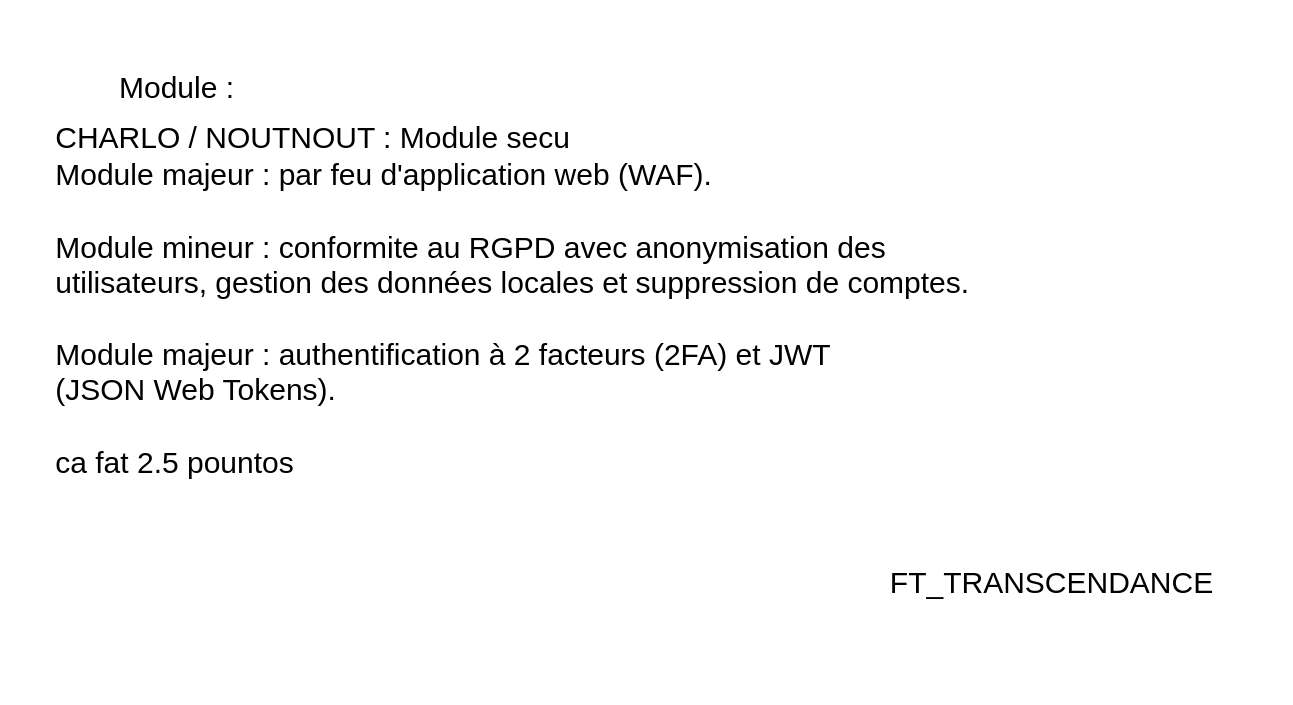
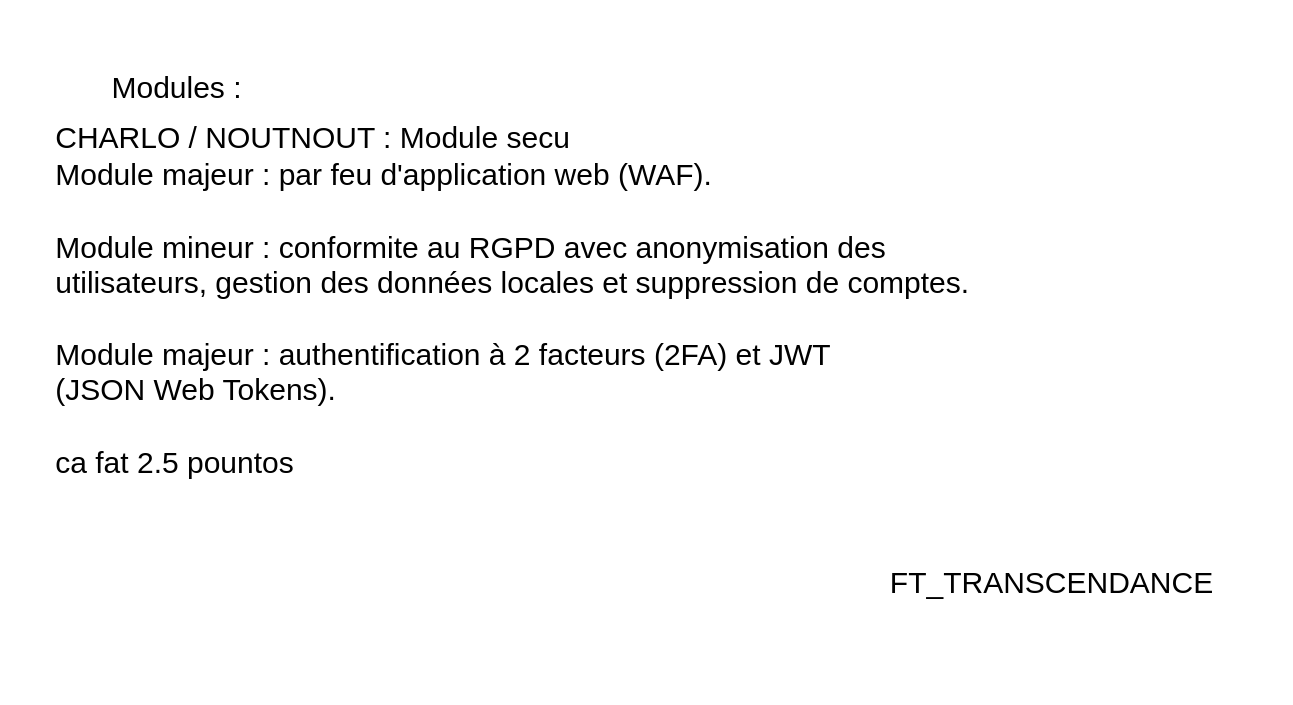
(178, 89) -> (178, 89)
